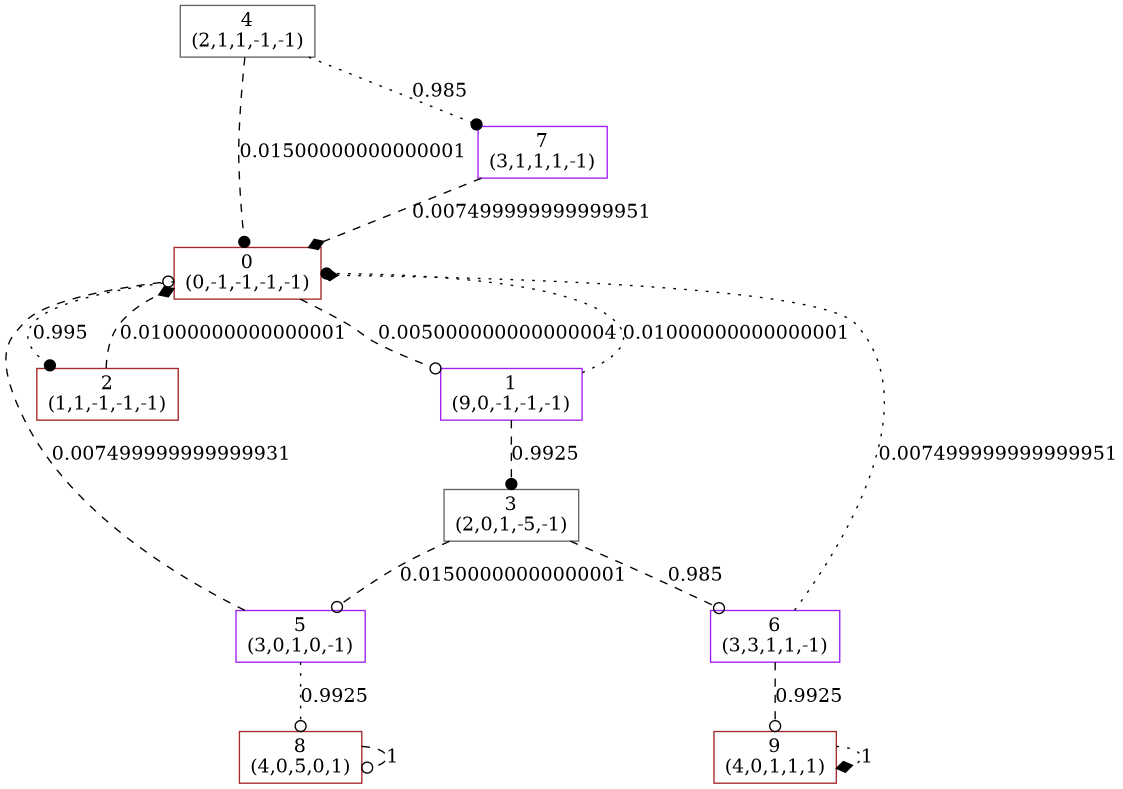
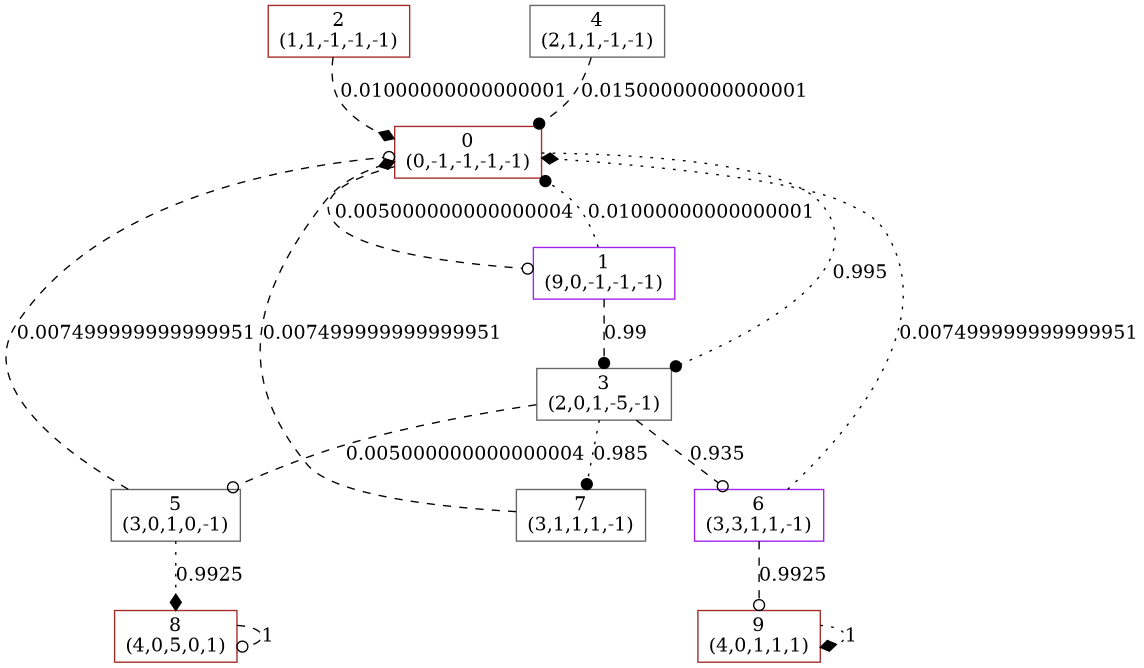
(390, 90) -> (594, 449)
(543, 152) -> (581, 515)
(78, 300) -> (823, 208)
(171, 455) -> (136, 334)
(545, 455) -> (626, 334)
(513, 576) -> (465, 455)
(696, 576) -> (718, 455)
(301, 636) -> (176, 515)
(301, 691) -> (176, 568)
